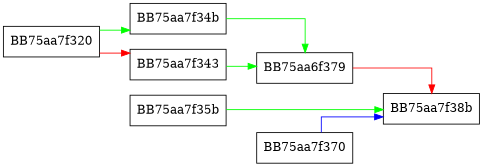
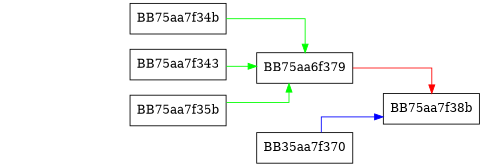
(51, 42) -> none
(301, 110) -> (263, 102)
(305, 148) -> (305, 148)
